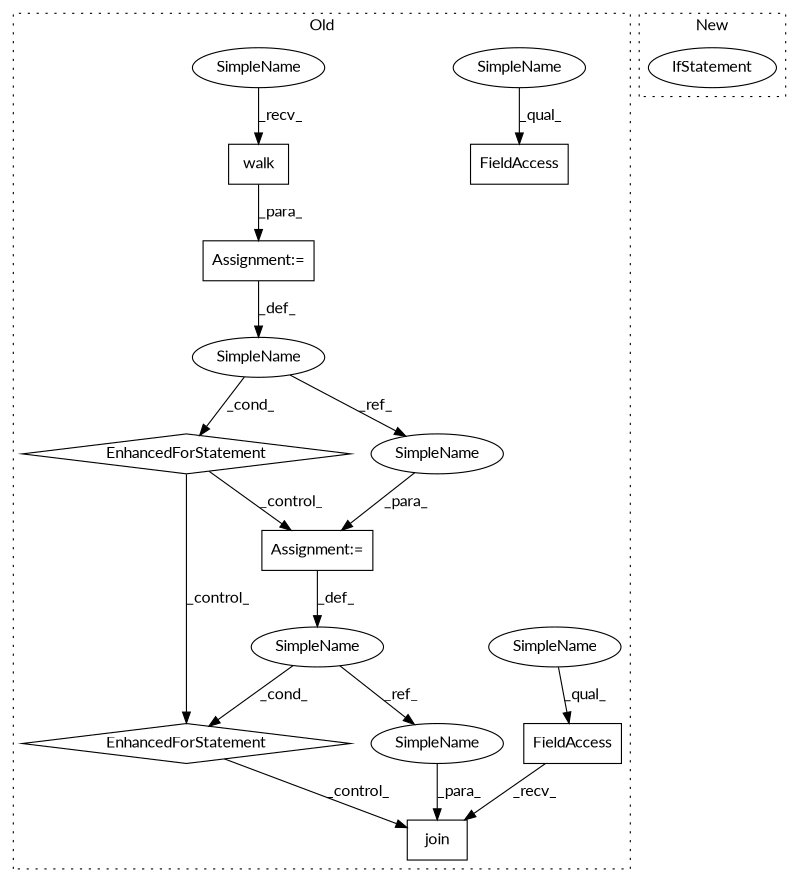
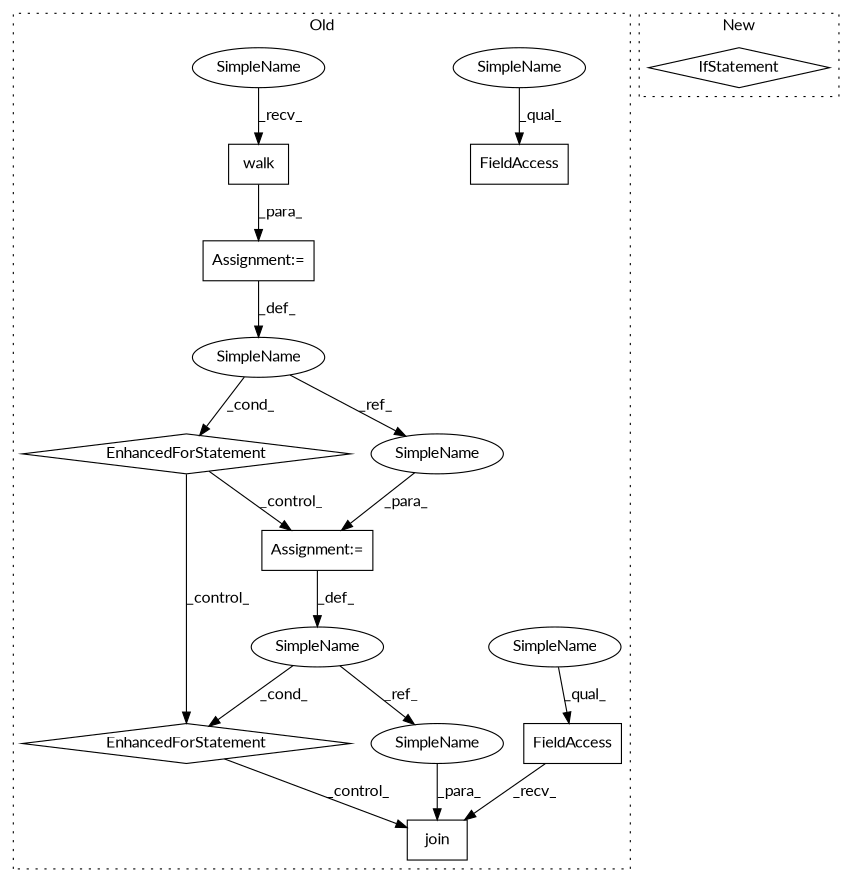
(712, 68) -> (739, 68)
